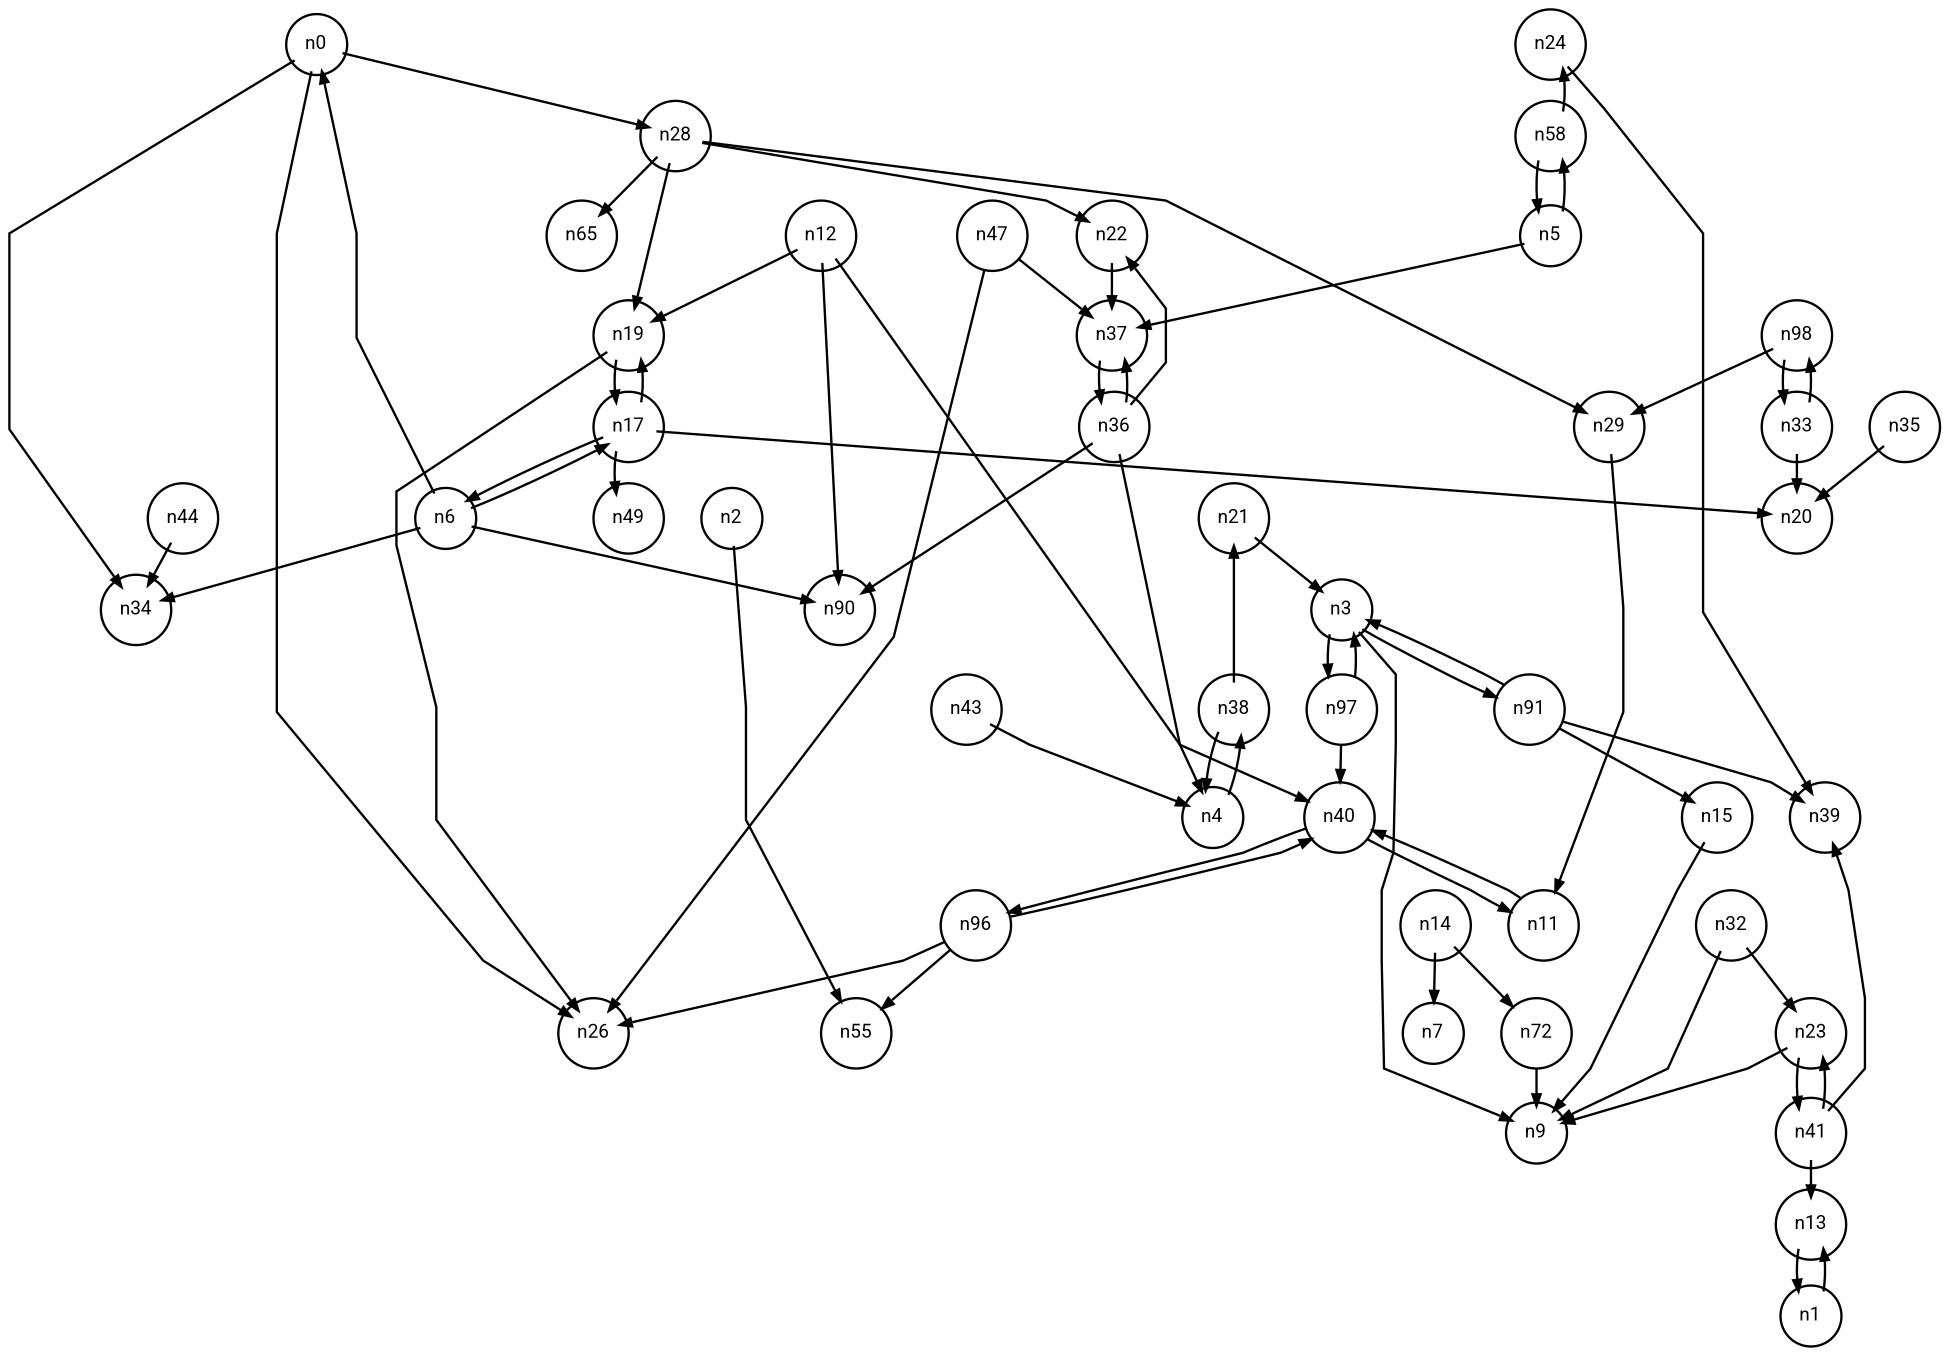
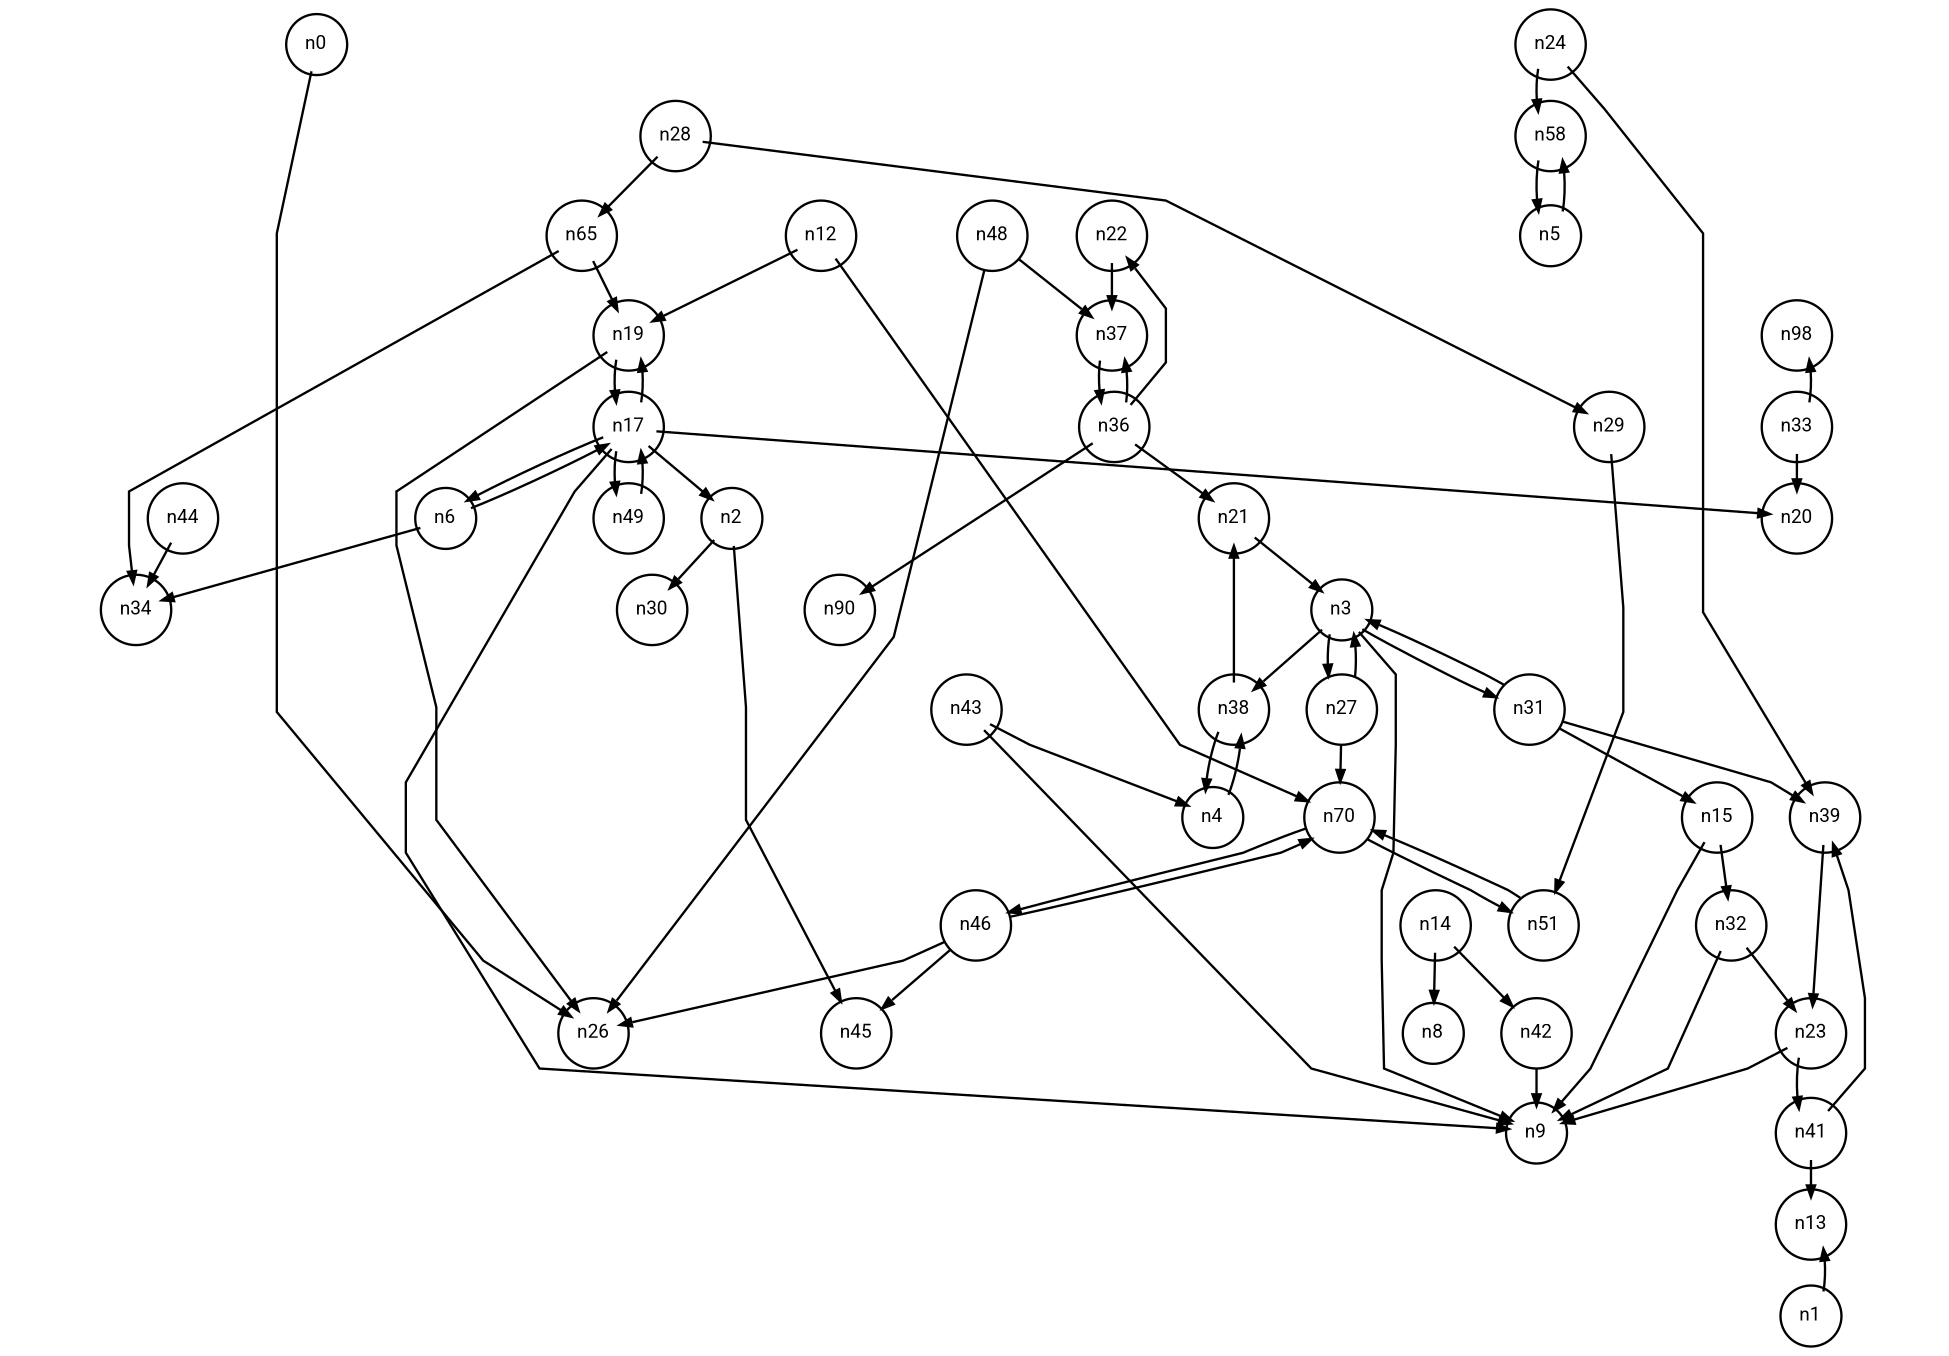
(490, 89) -> none
(1565, 96) -> (1537, 84)
(891, 175) -> none
(654, 230) -> (603, 280)
(992, 236) -> (992, 236)
(9, 255) -> (309, 391)
(1356, 280) -> none
(357, 296) -> none
(1718, 374) -> none
(1783, 375) -> none
(830, 417) -> none
(1905, 427) -> none
none -> (676, 469)
none -> (643, 478)
(636, 563) -> none
none -> (652, 610)
(1154, 619) -> (1169, 469)
none -> (1293, 656)
(1342, 710) -> (1342, 710)
(1529, 710) -> (1529, 710)
(1339, 818) -> (1339, 818)
none -> (1723, 866)
(976, 925) -> (976, 925)
(1544, 925) -> (1544, 925)
none -> (1215, 969)
(856, 1033) -> (856, 1033)
(1433, 1033) -> (1433, 1033)
(1537, 1033) -> (1537, 1033)
none -> (660, 1076)
(1825, 1089) -> (1818, 919)
(1797, 1264) -> none
